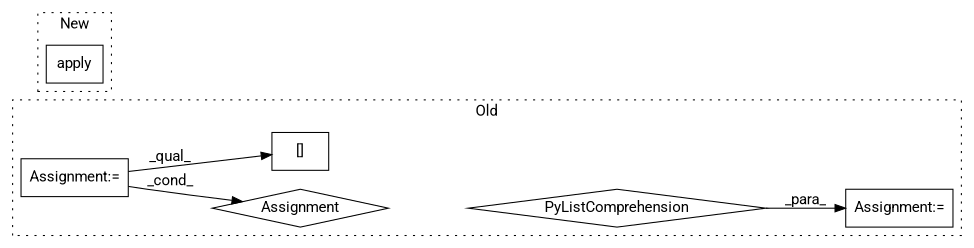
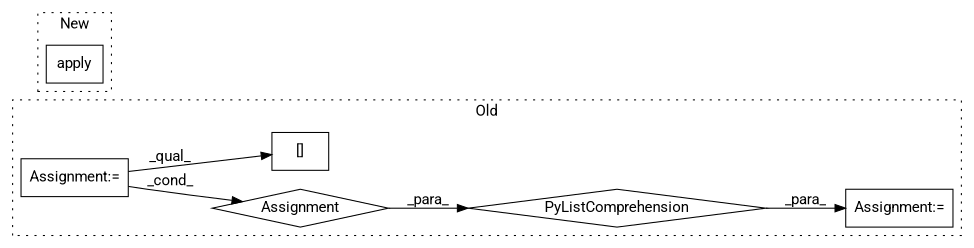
none -> (423, 208)
